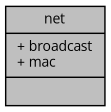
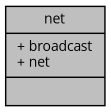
(37, 62) -> (34, 62)
